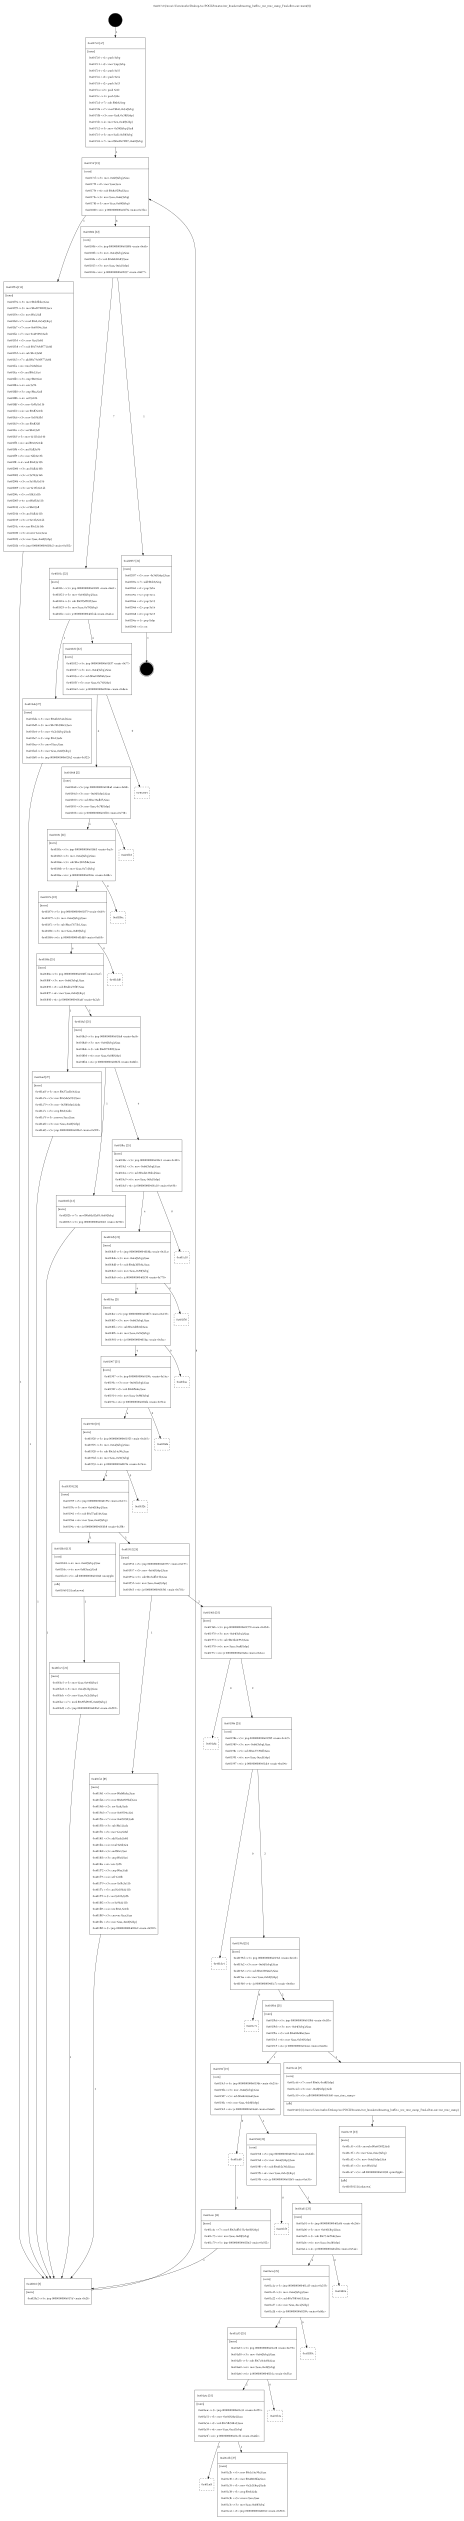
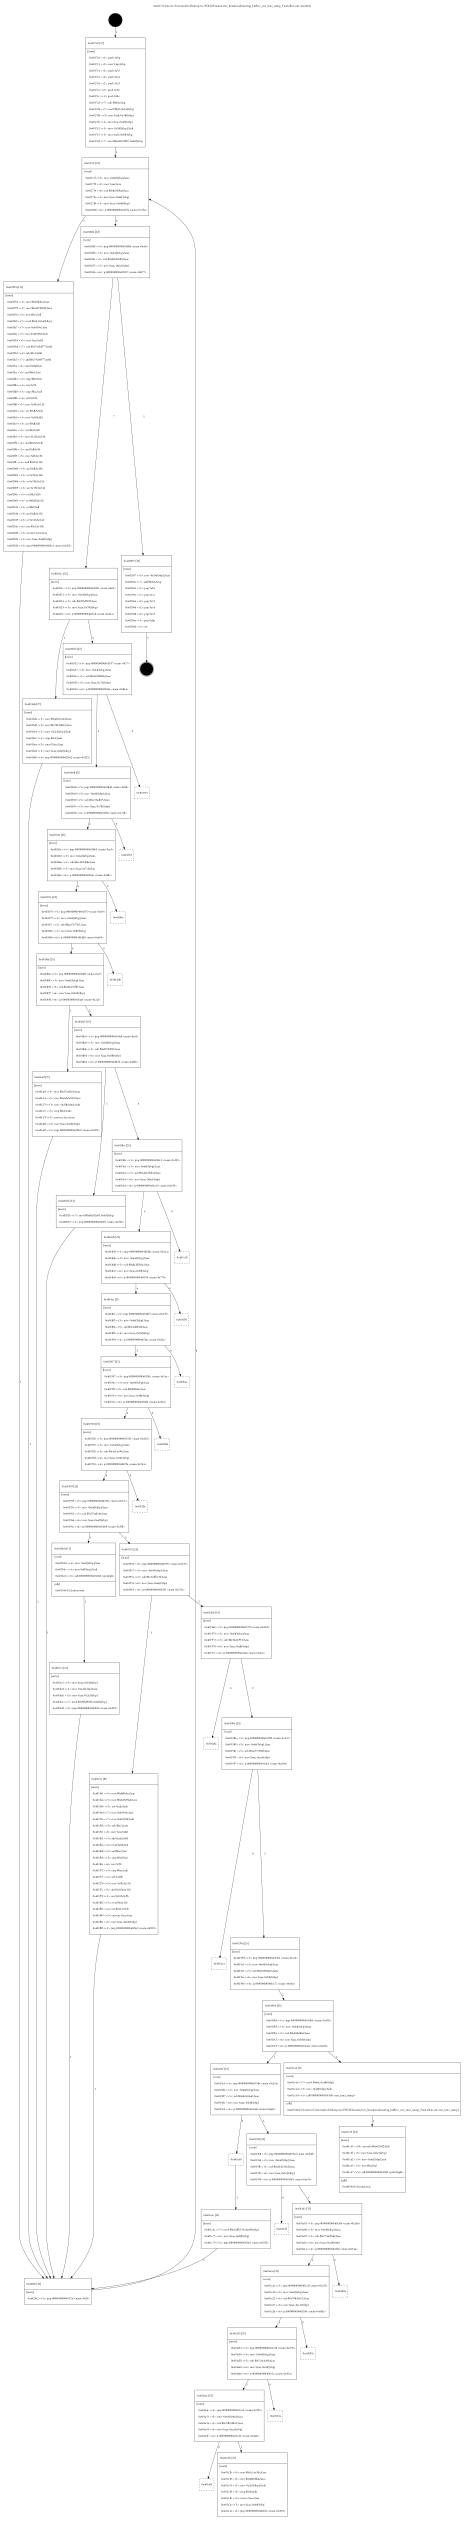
(252, 2026) -> none
